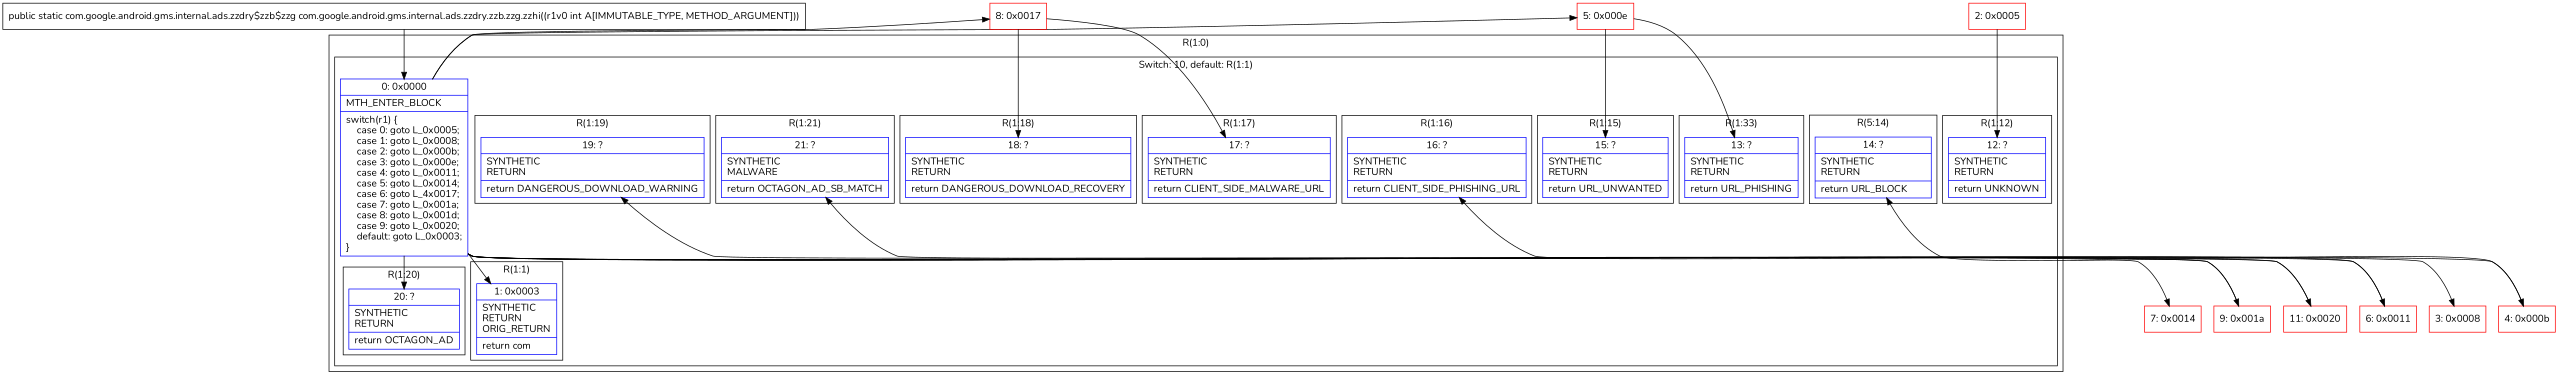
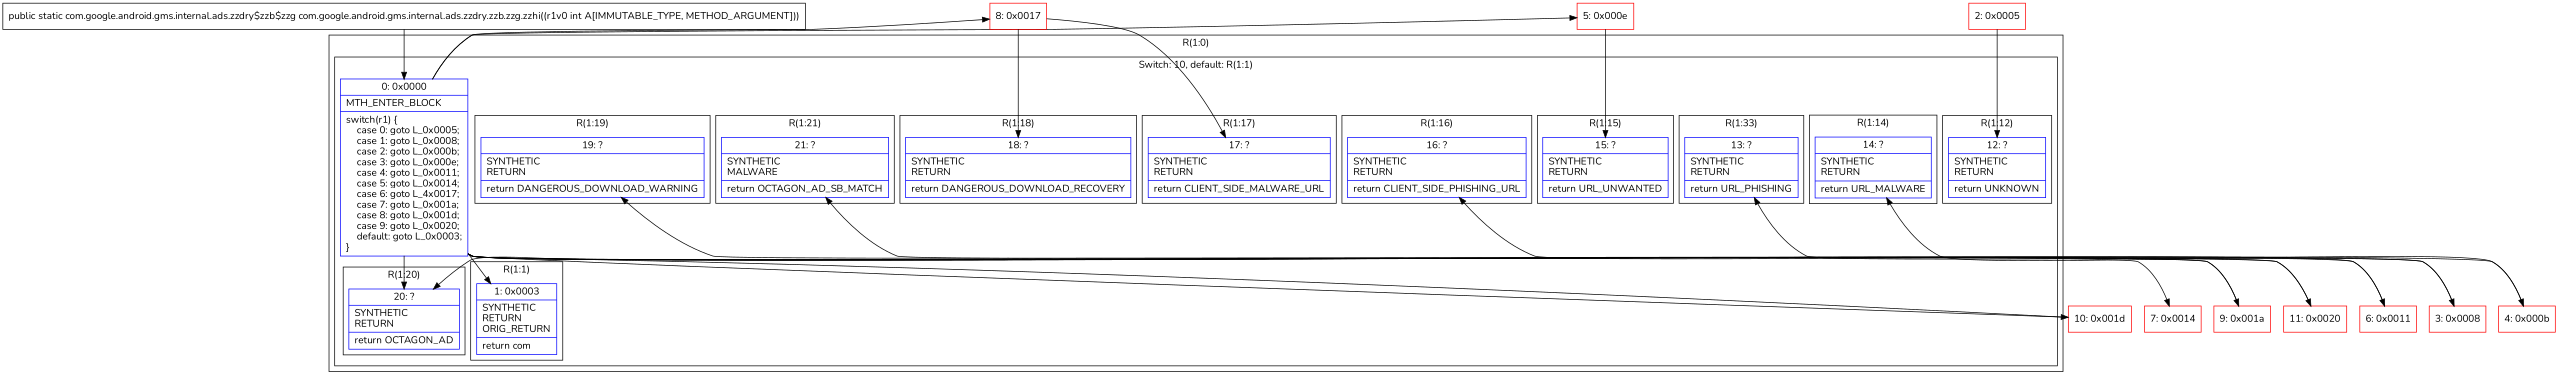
(1701, 63) -> (2106, 259)
(1873, 123) -> (1873, 123)
(1864, 189) -> (1873, 189)
none -> (2100, 319)
